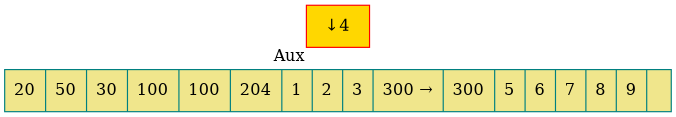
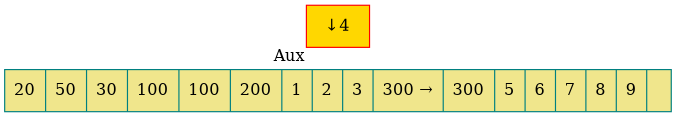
(256, 90) -> (256, 90)
